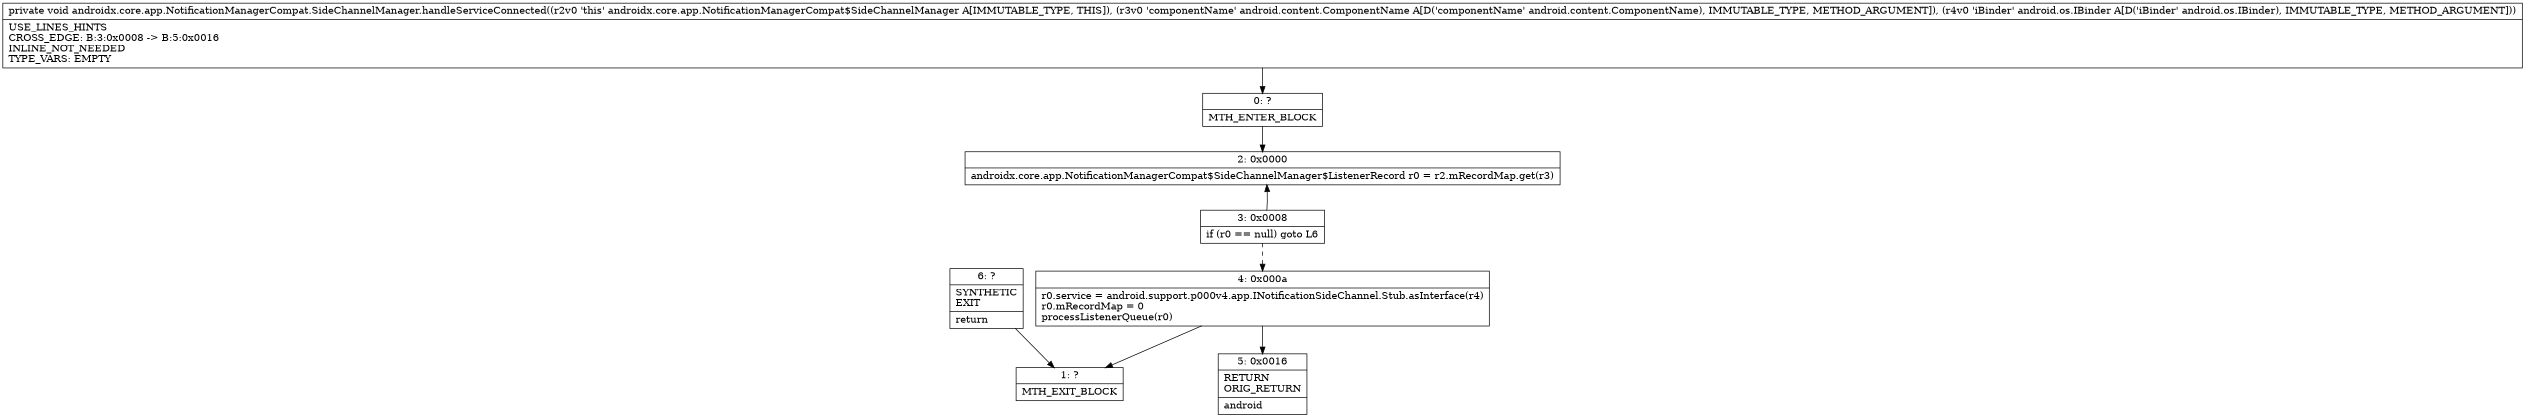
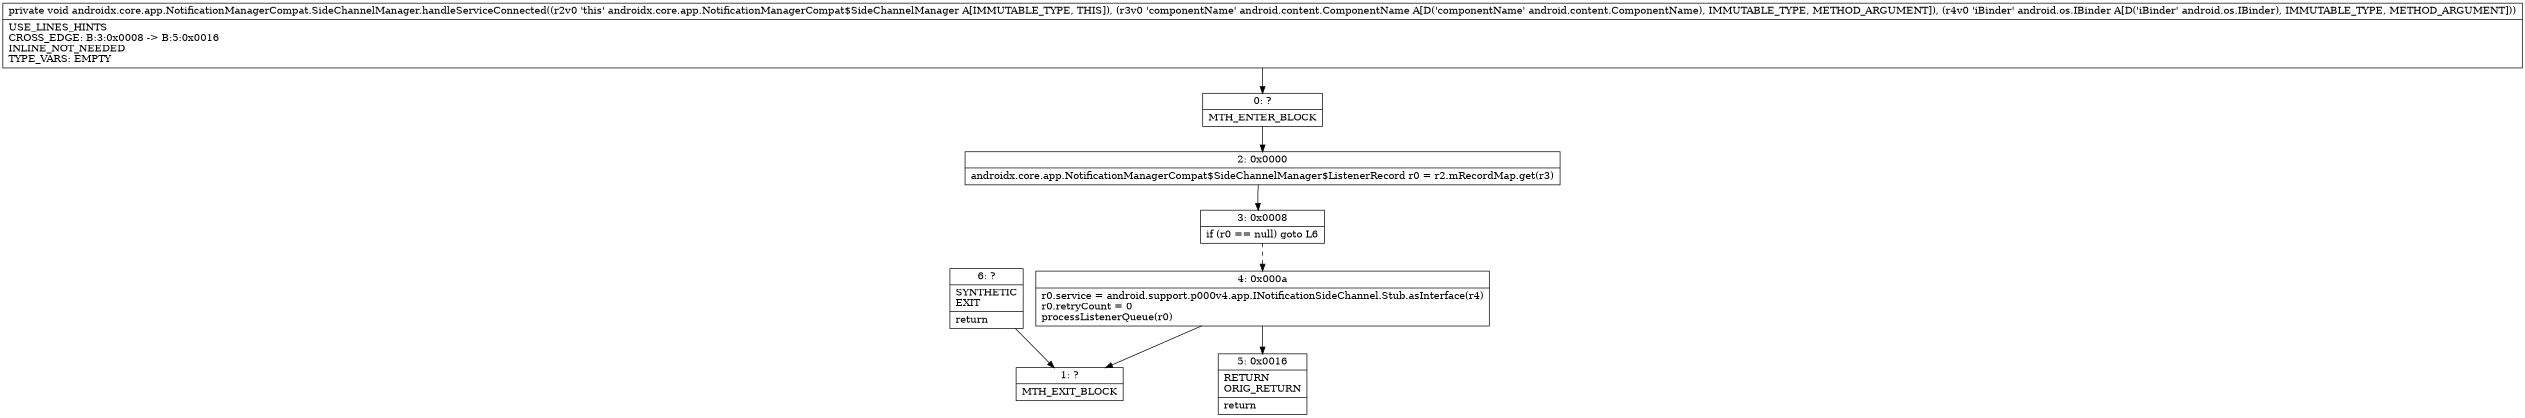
(1267, 201) -> (1258, 194)
(1093, 307) -> (1087, 307)
(1243, 406) -> (1240, 406)
